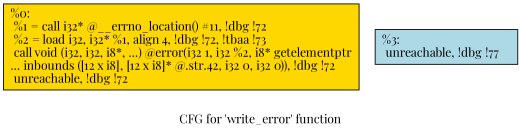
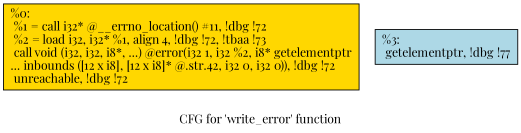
(441, 53) -> (446, 53)
